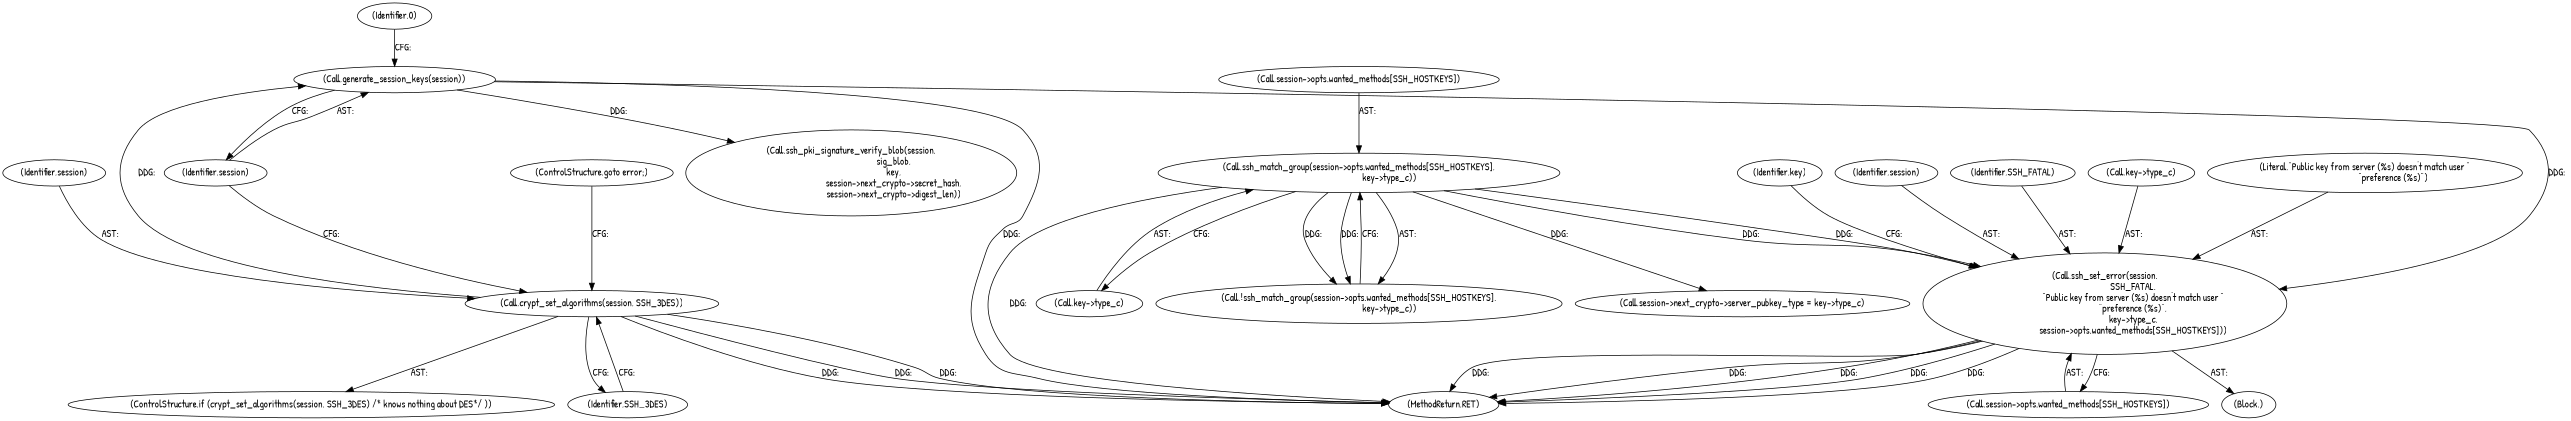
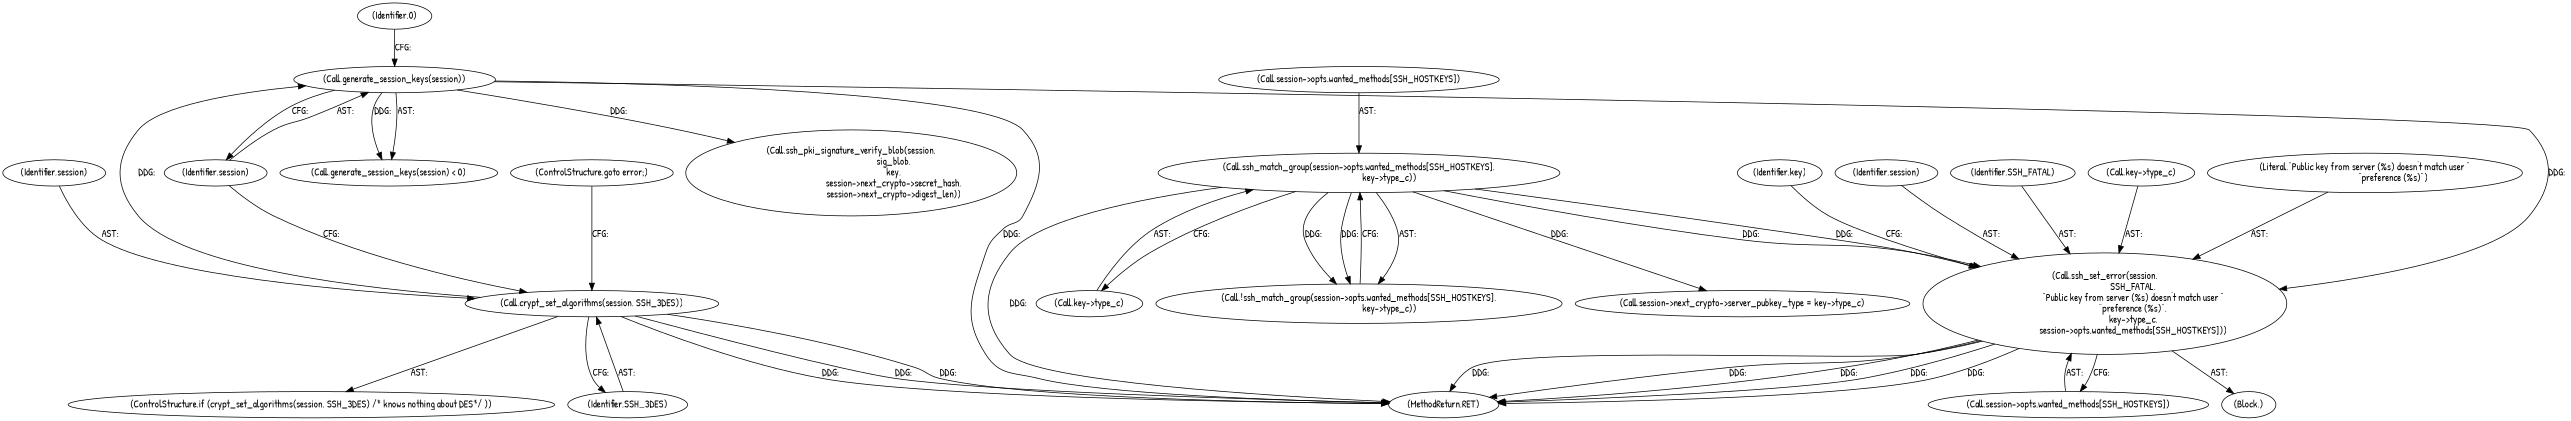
none -> (389, 173)
(628, 373) -> (628, 373)
